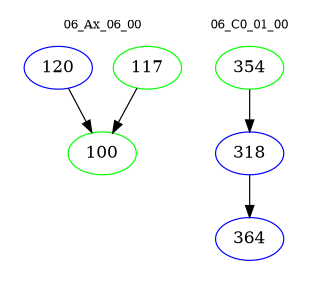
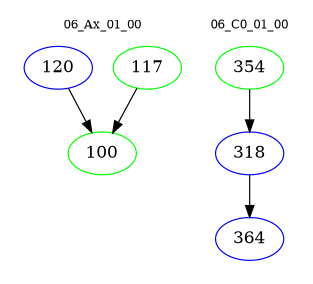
(103, 26) -> (103, 26)
